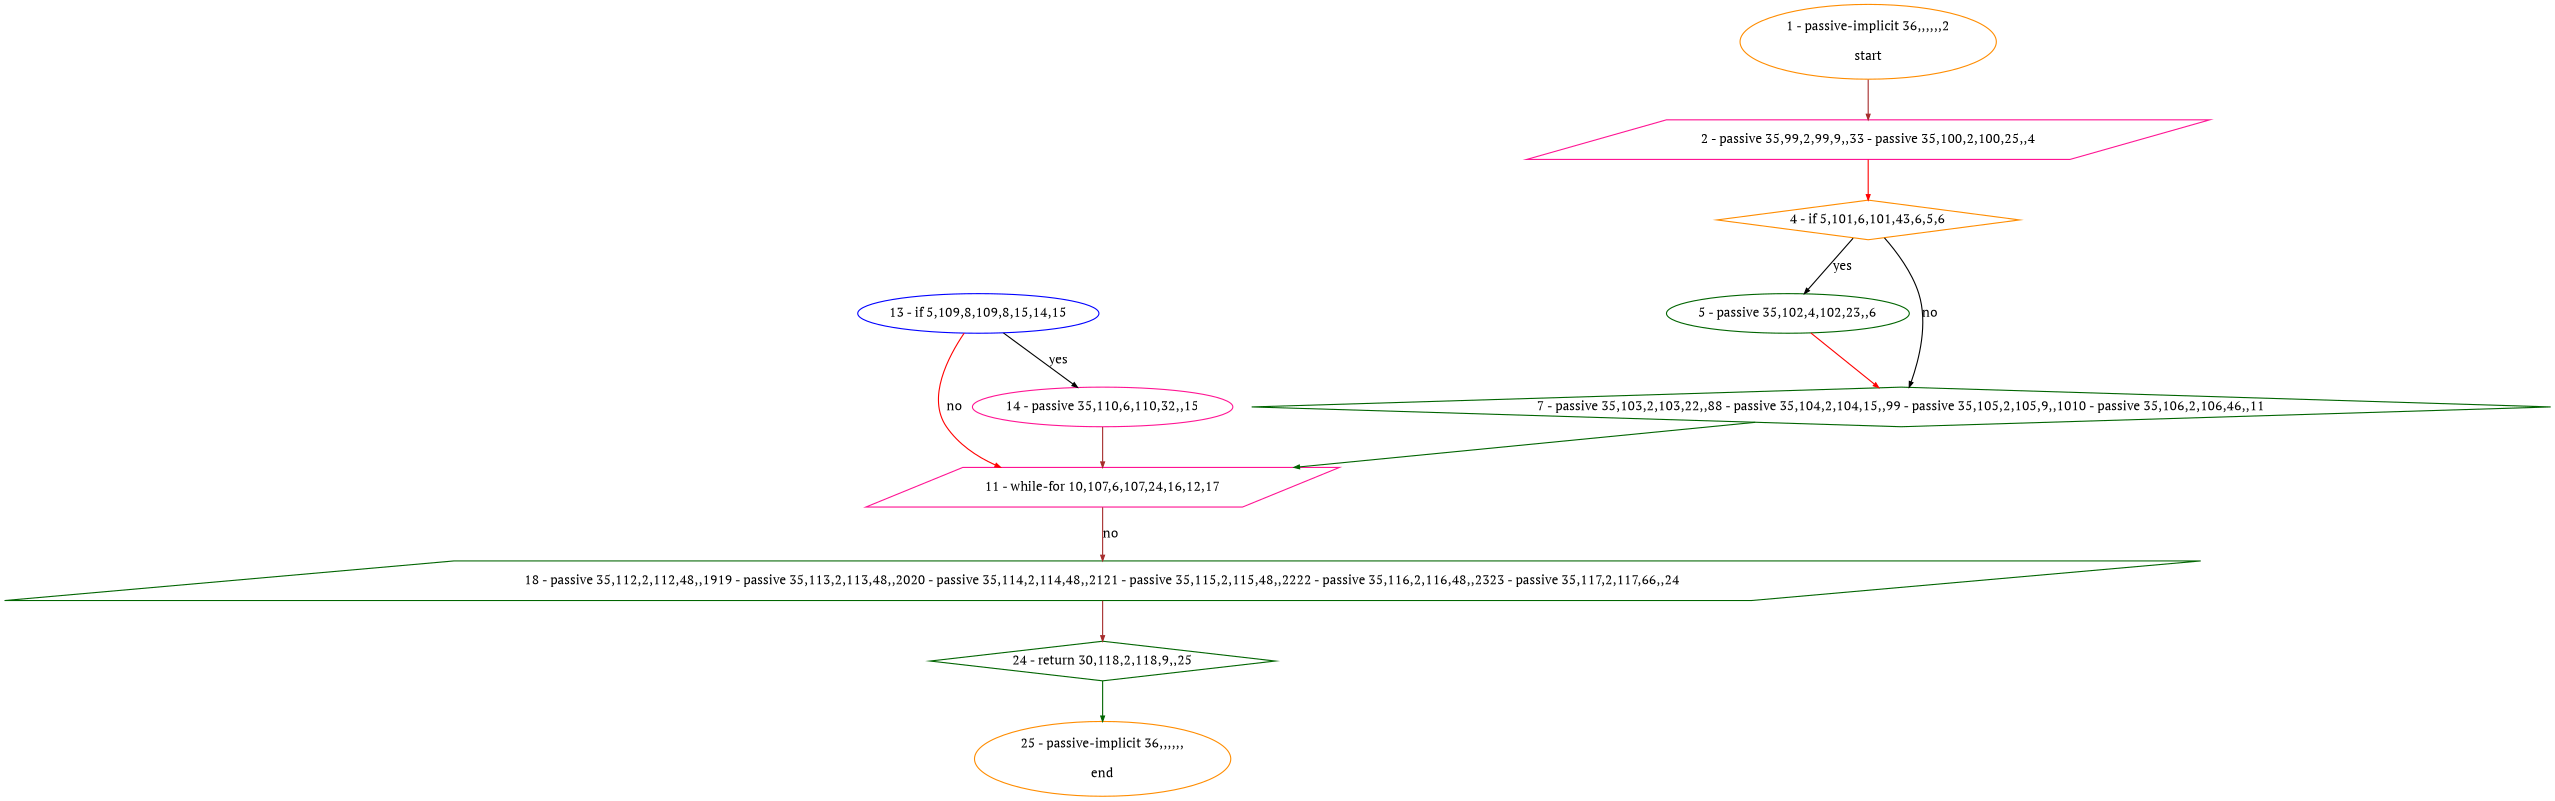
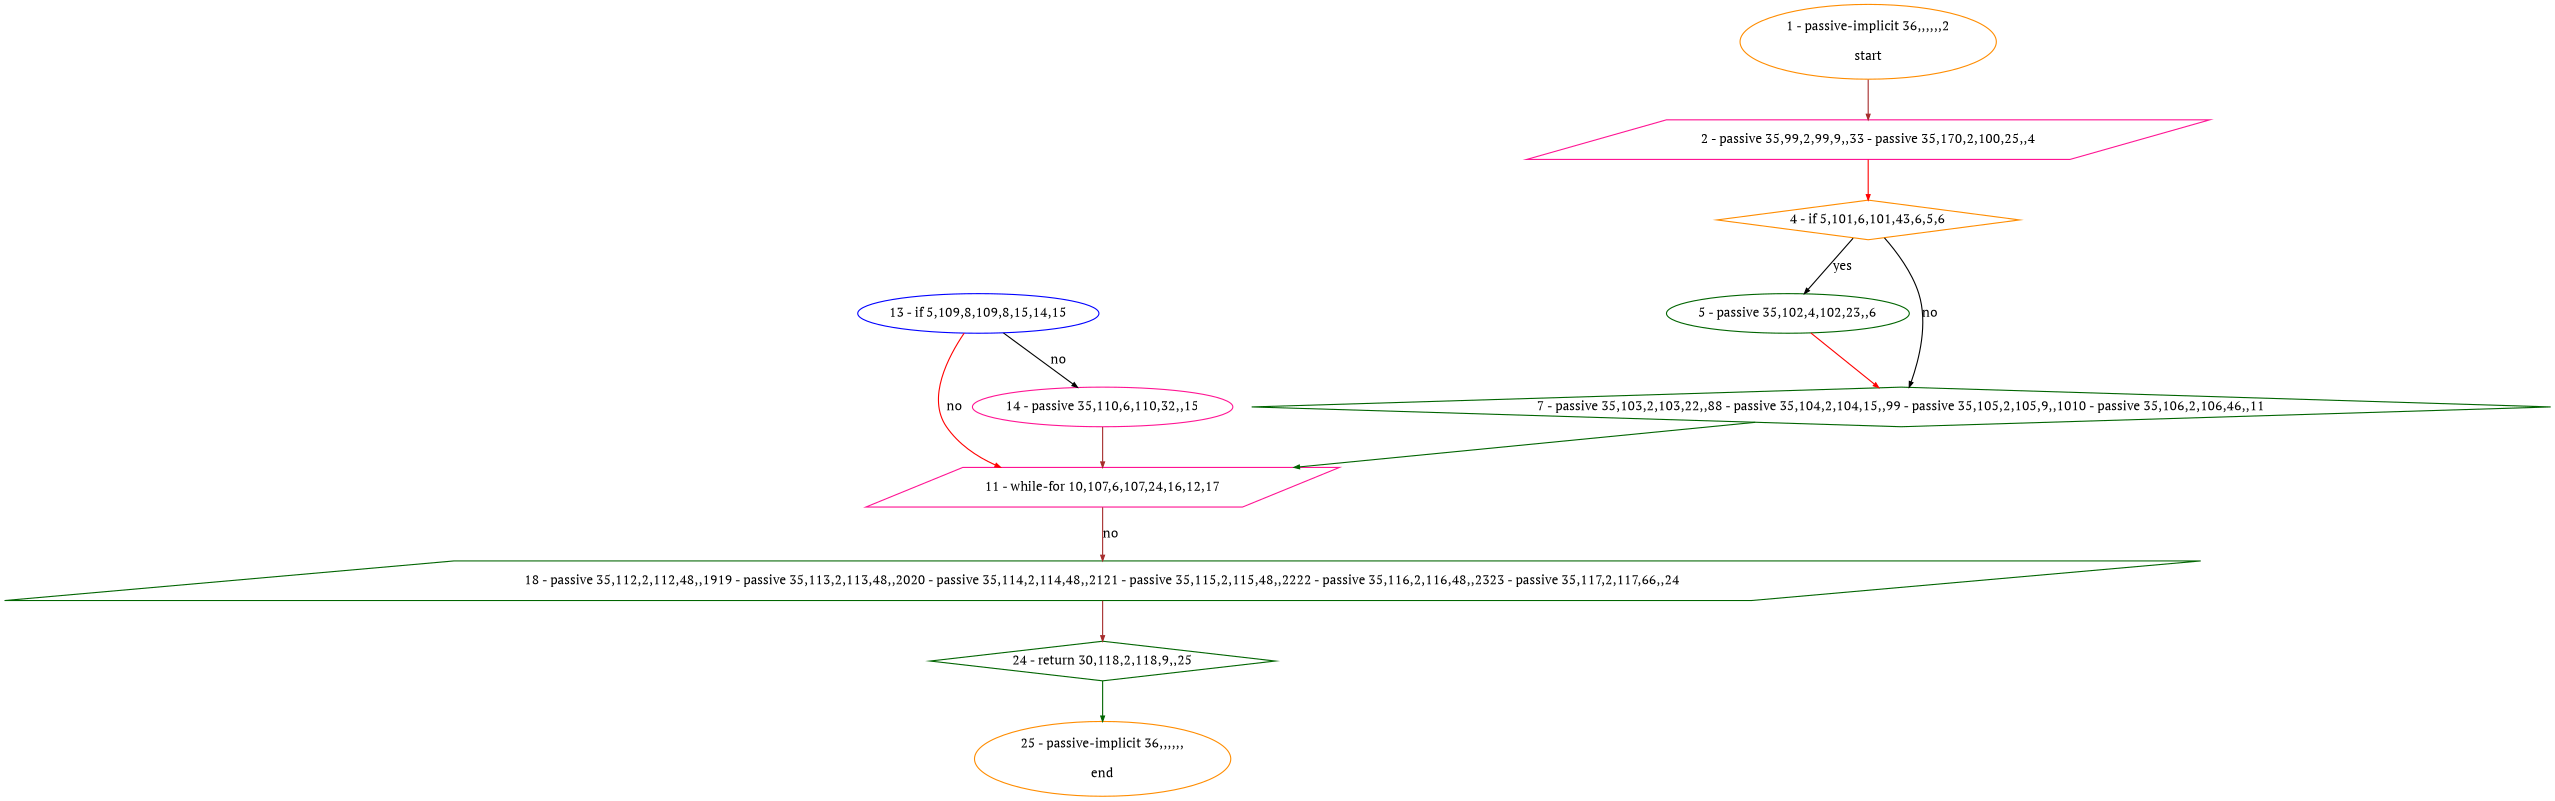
(1868, 140) -> (1868, 140)
(1059, 360) -> (1059, 360)
